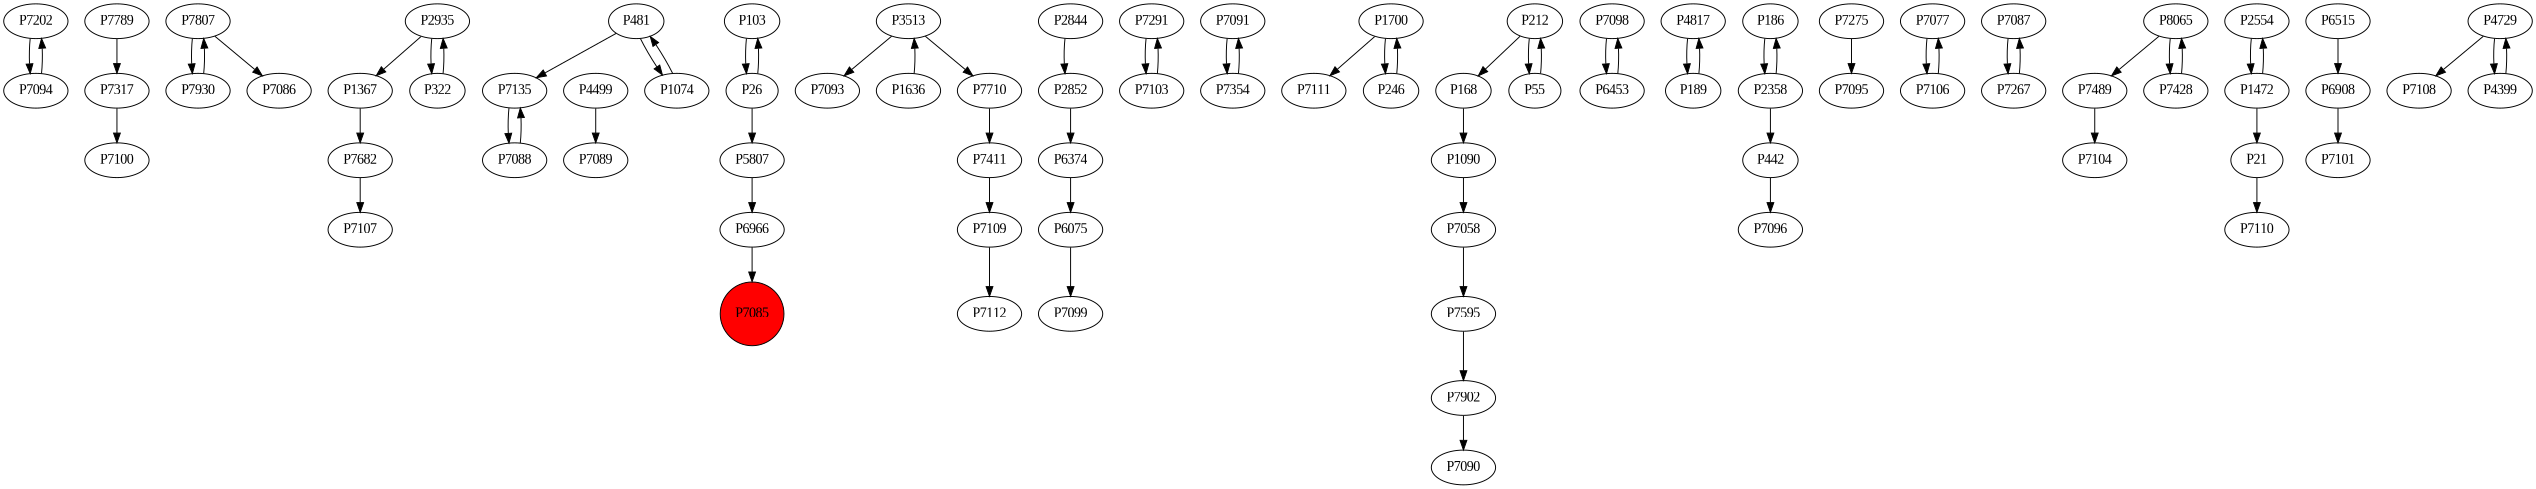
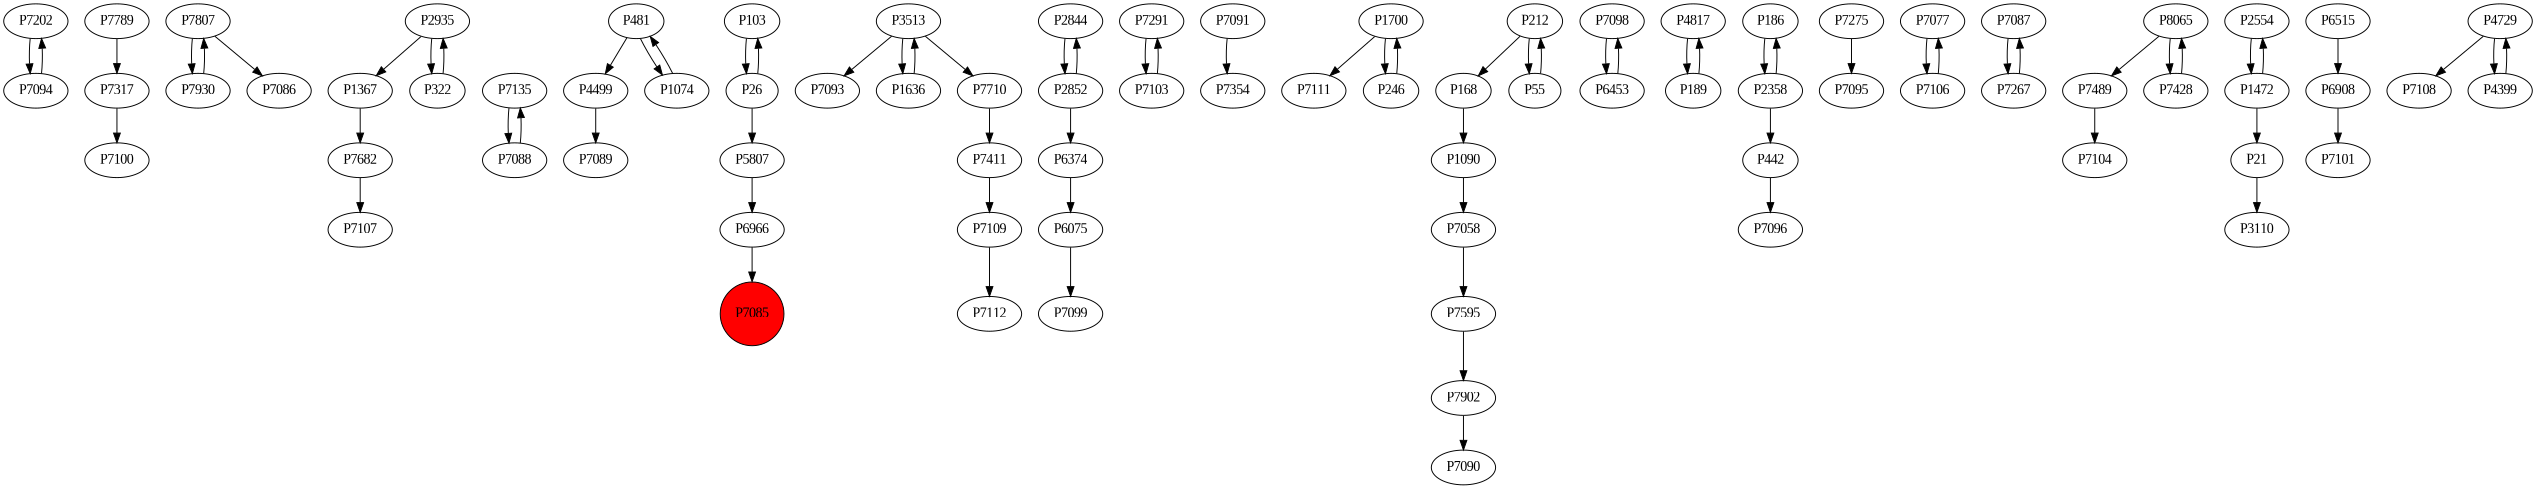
none -> (902, 51)
(581, 53) -> (619, 52)
none -> (1077, 61)
(1239, 61) -> none
(2257, 230) -> (2257, 230)
